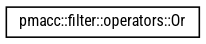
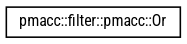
(103, 22) -> (93, 22)
